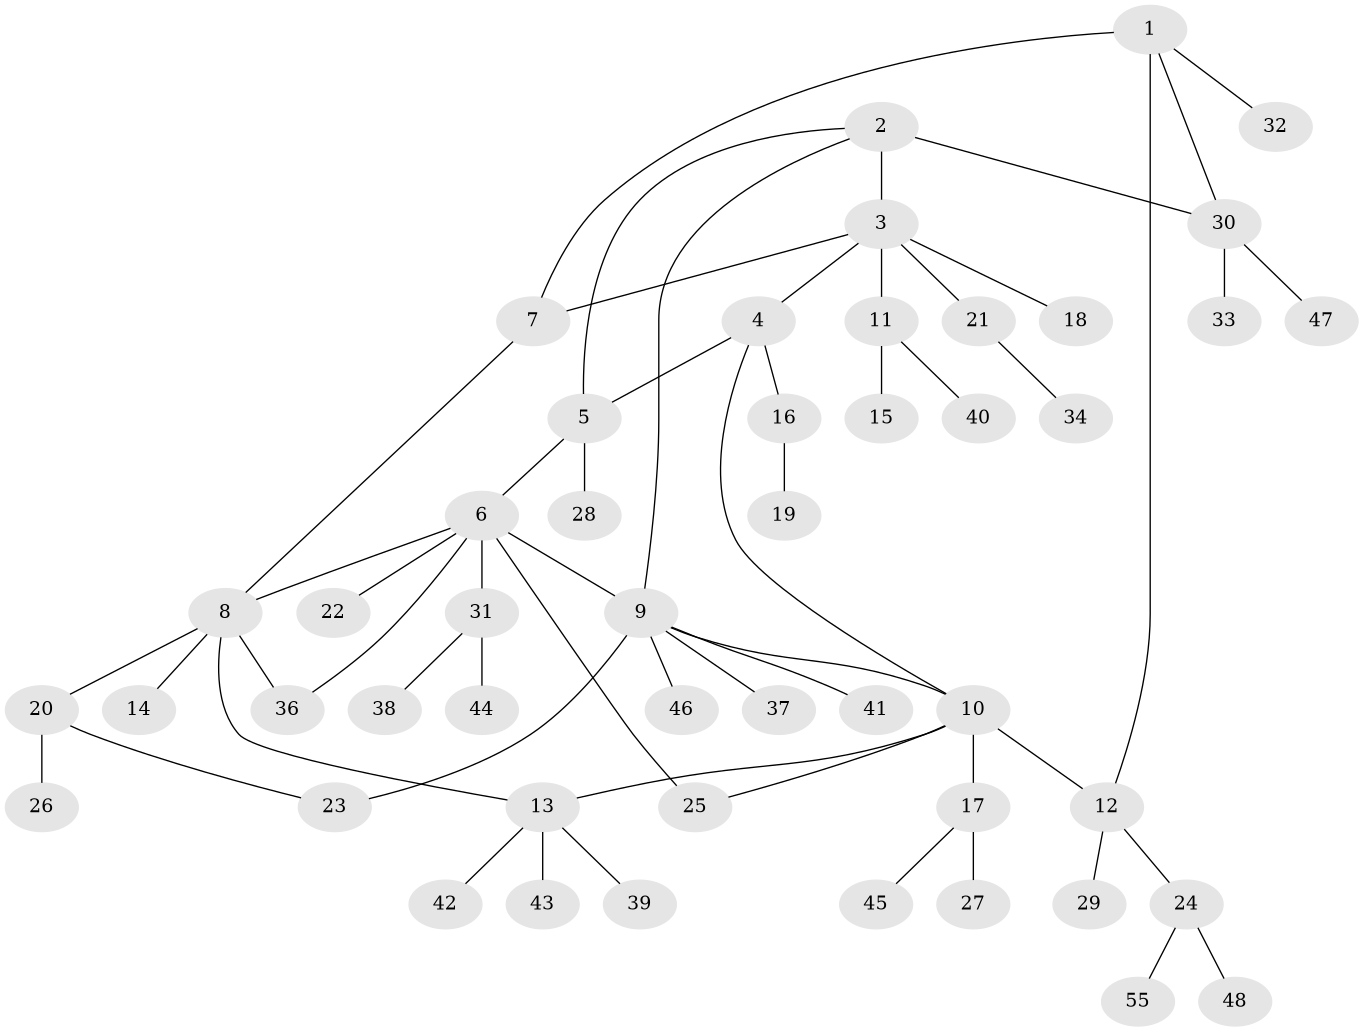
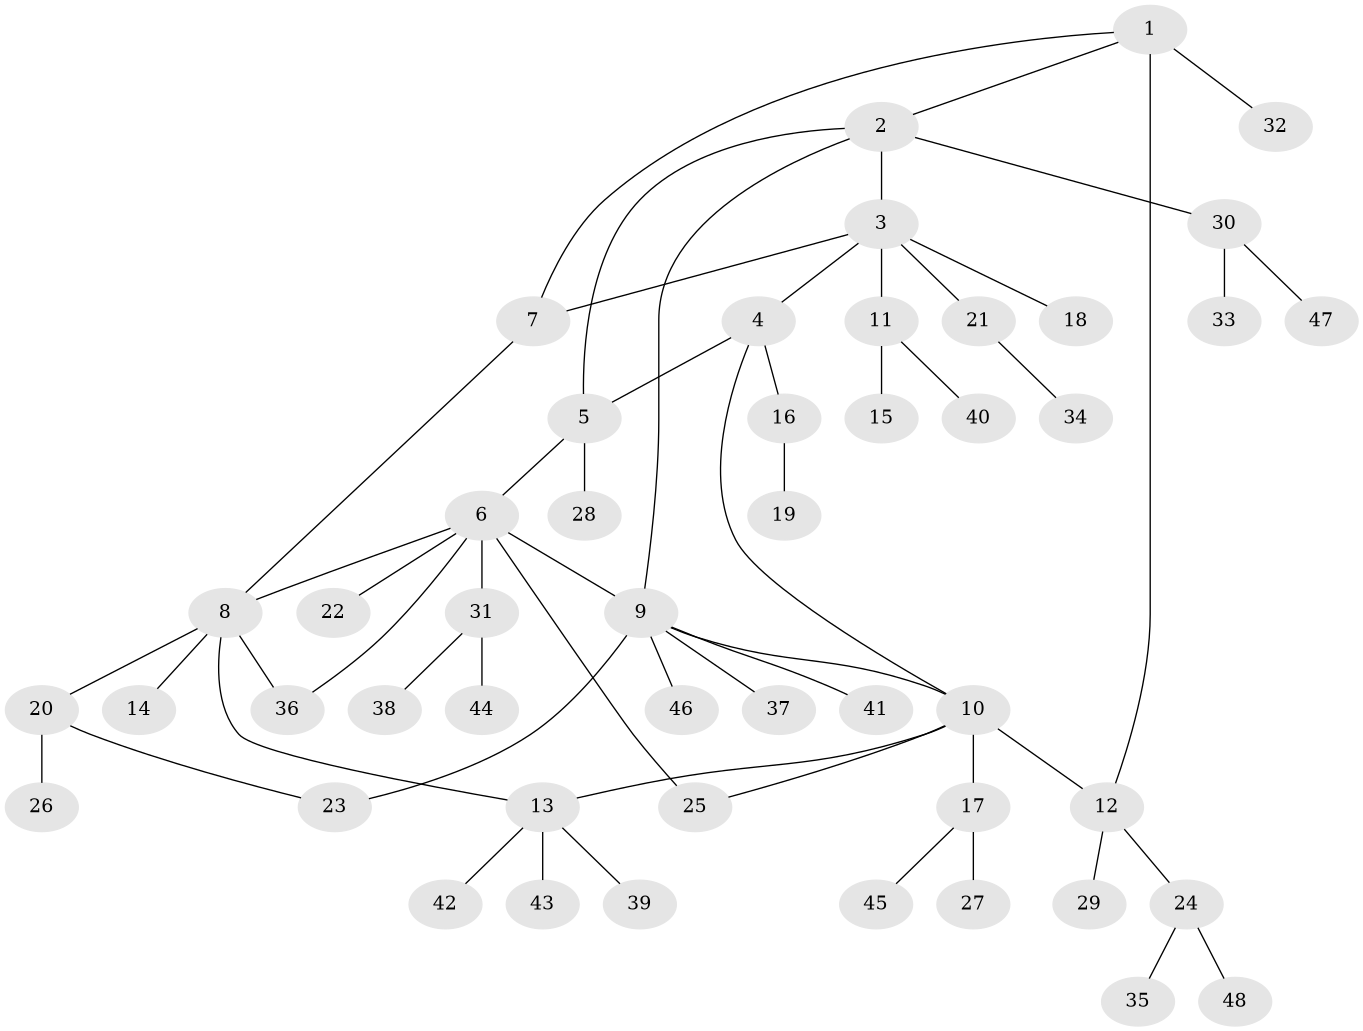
(1187, 127) -> (1016, 78)
(1138, 1002) -> (1138, 1002)
